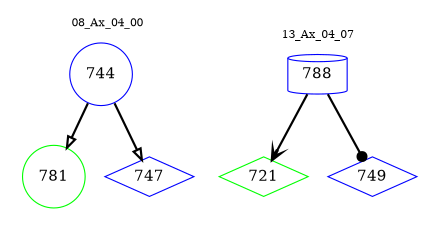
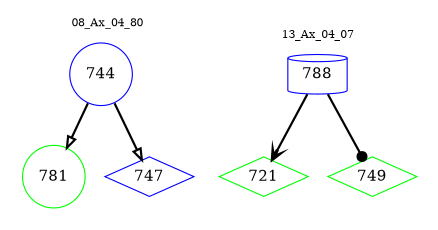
(108, 24) -> (108, 24)
(372, 177) -> (372, 177)
